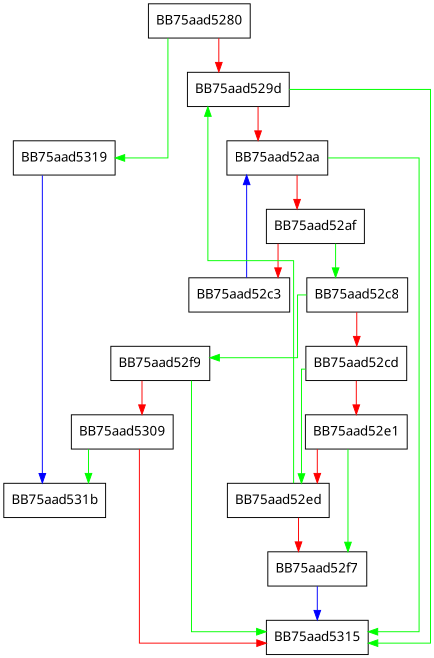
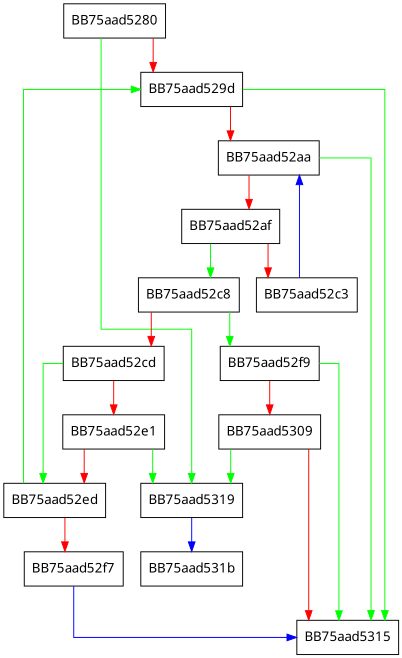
(88, 461) -> (231, 461)
(348, 496) -> (153, 461)
